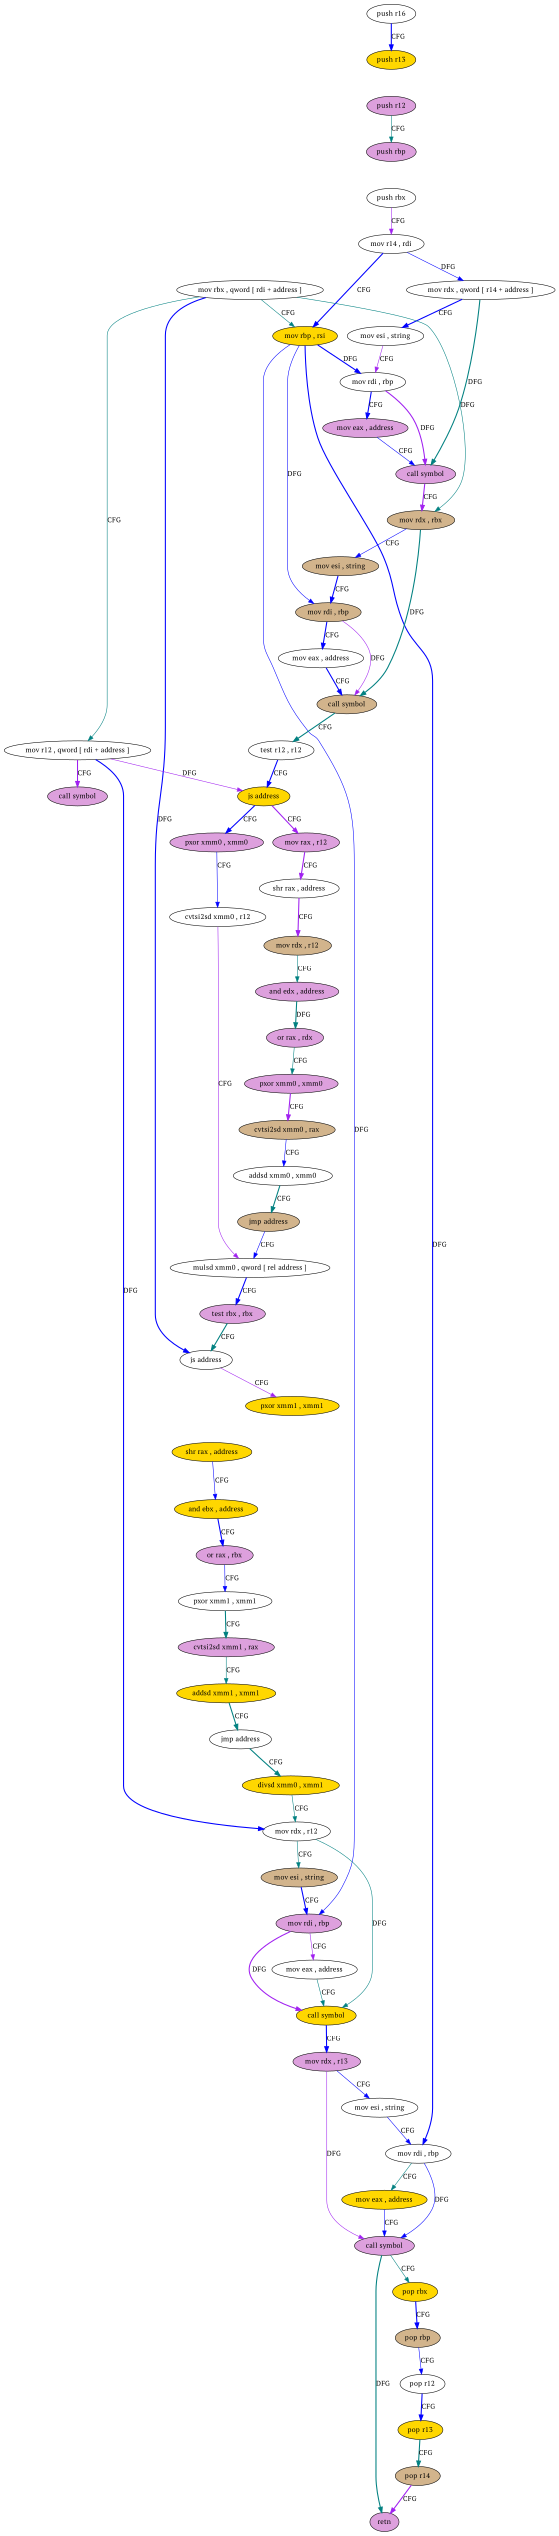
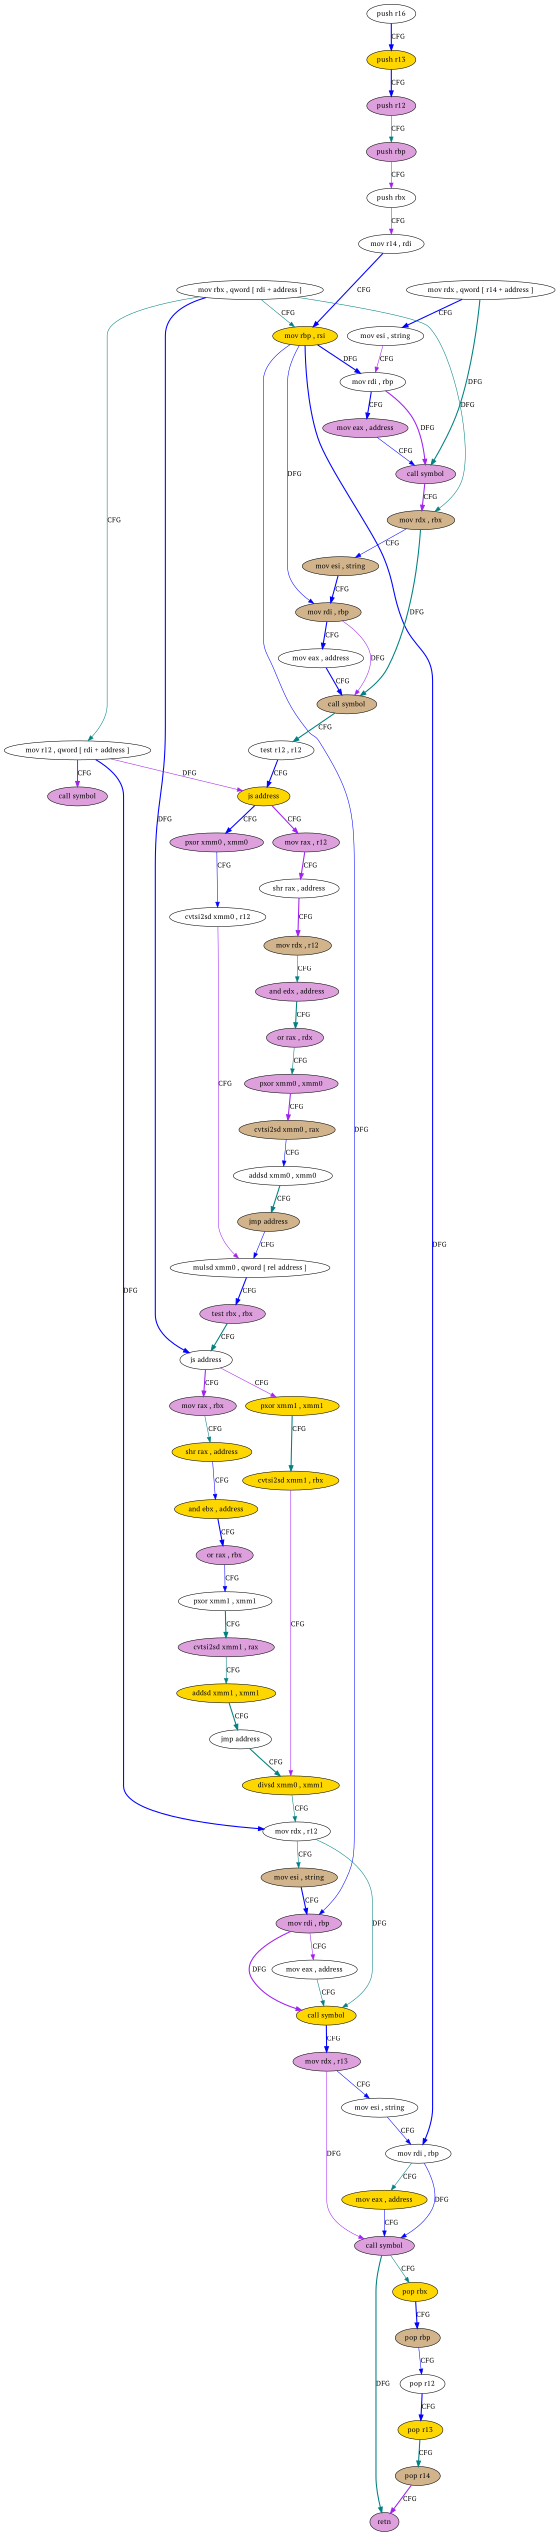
none -> (391, 80)
none -> (391, 172)
(433, 265) -> none
(304, 1015) -> (304, 1015)
none -> (203, 1406)
none -> (291, 1481)
